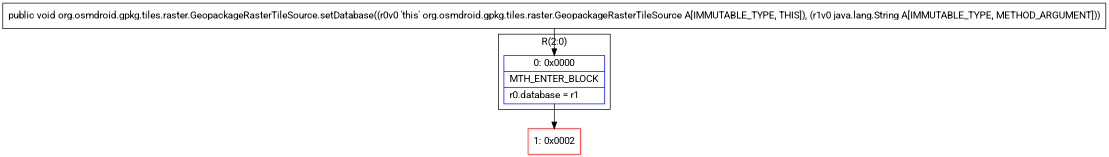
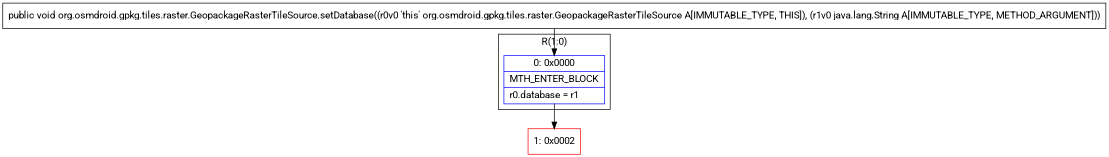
(554, 42) -> (554, 42)
